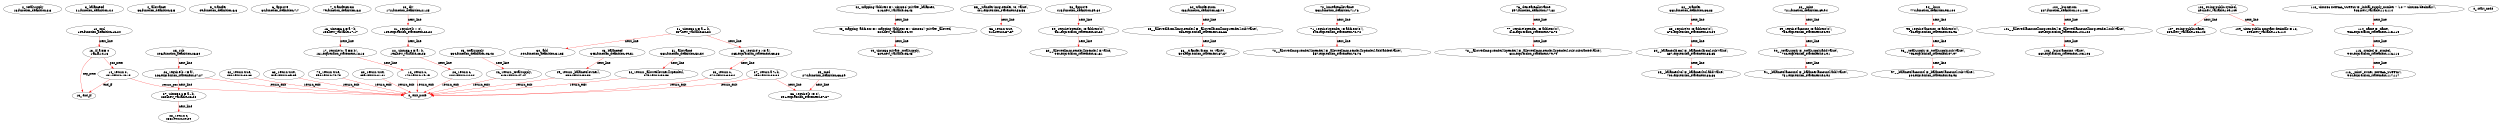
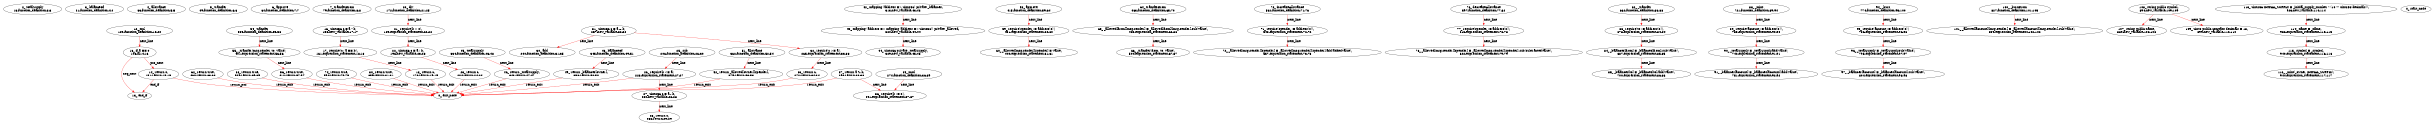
none -> (259, 31)
(2064, 52) -> none
none -> (369, 88)
